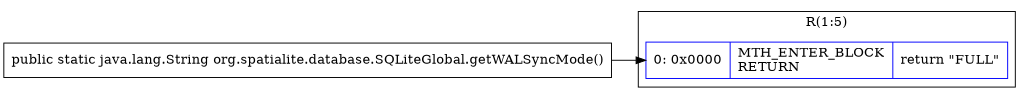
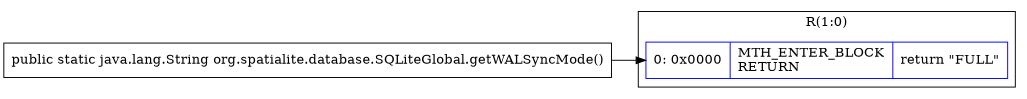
(827, 22) -> (827, 22)
